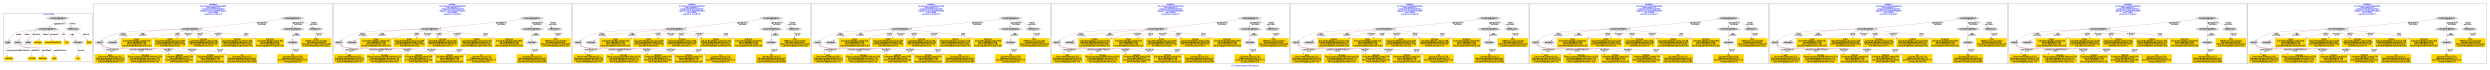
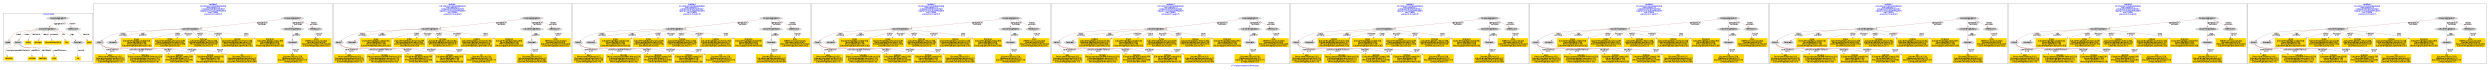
(28, 43) -> (28, 43)
